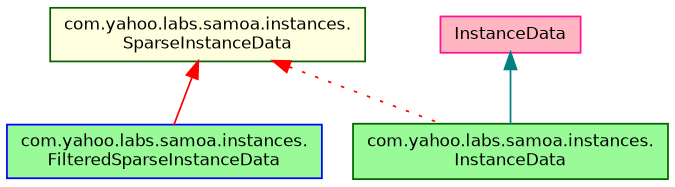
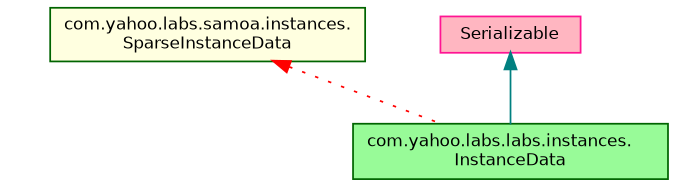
(511, 35) -> (511, 35)
(164, 151) -> none
(511, 151) -> (511, 151)
